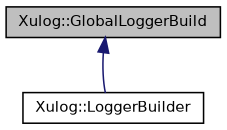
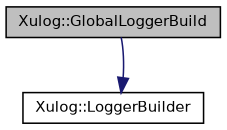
(103, 73) -> (123, 58)
